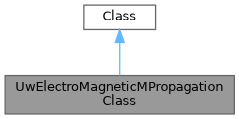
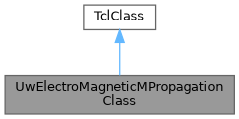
(120, 17) -> (120, 17)
